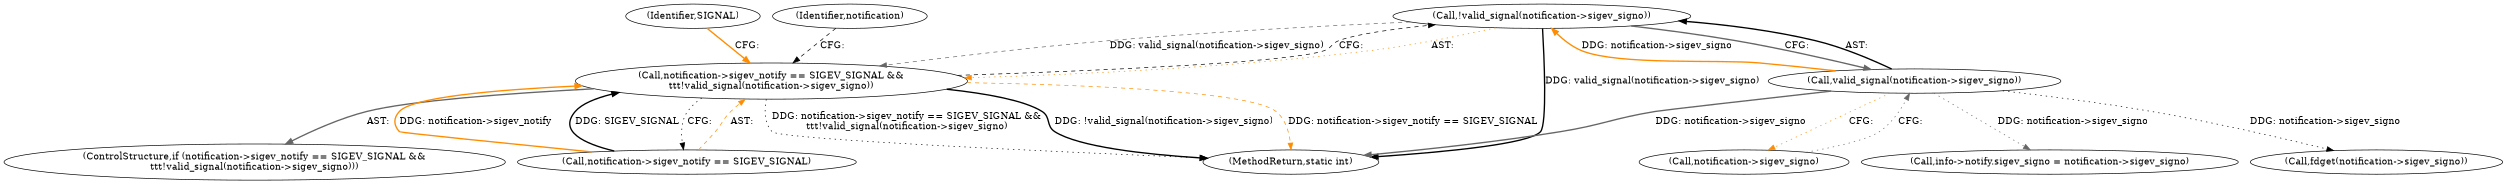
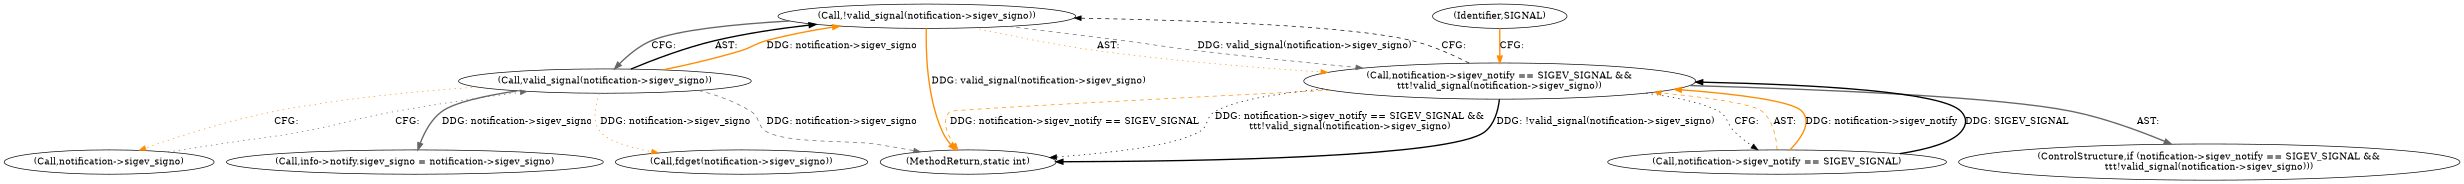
(850, 16) -> none
(2166, 114) -> (606, 137)
(1979, 120) -> (452, 106)
(1601, 123) -> (799, 139)
(1542, 129) -> (930, 89)
